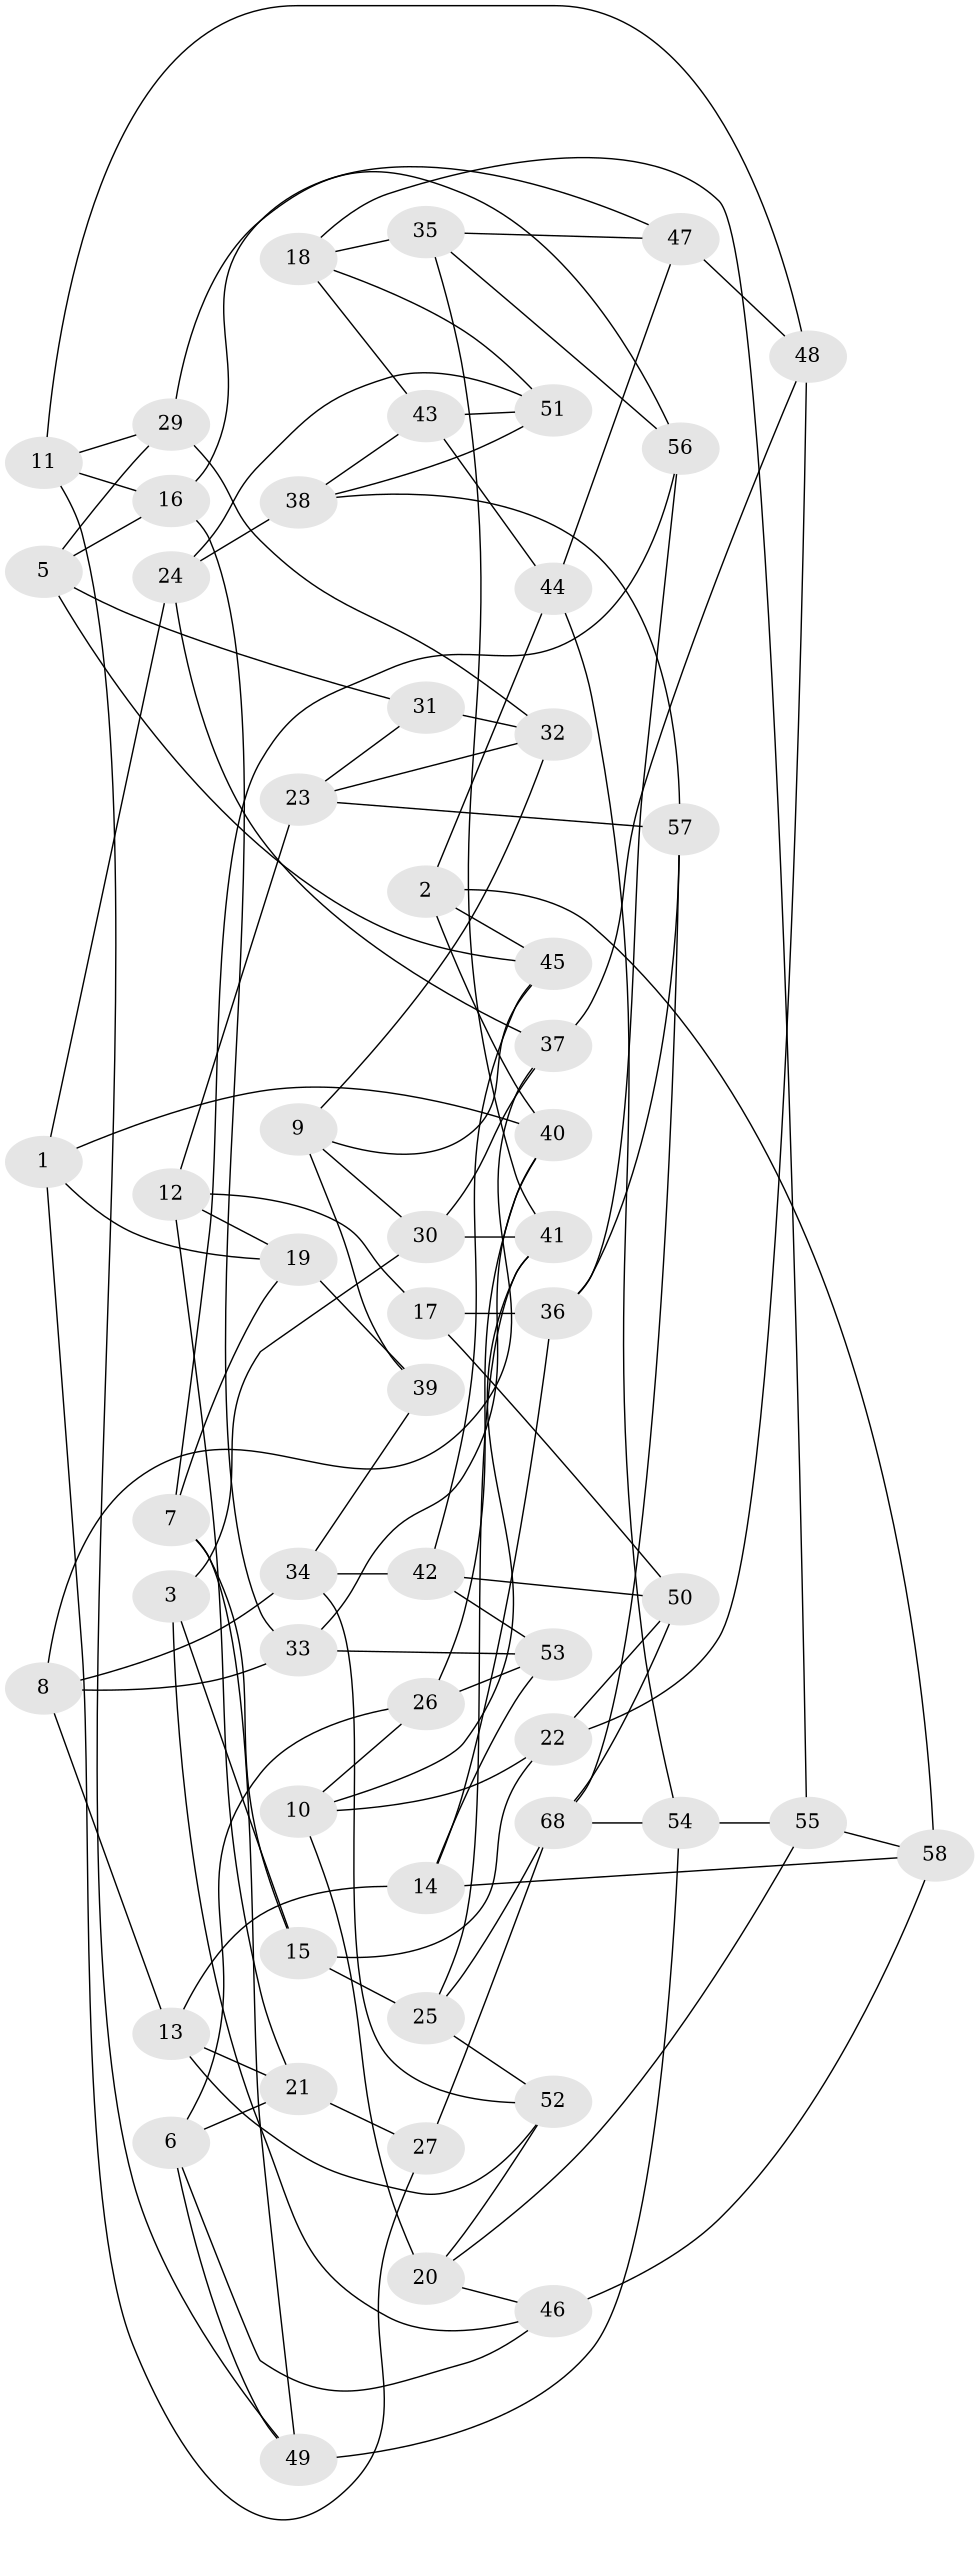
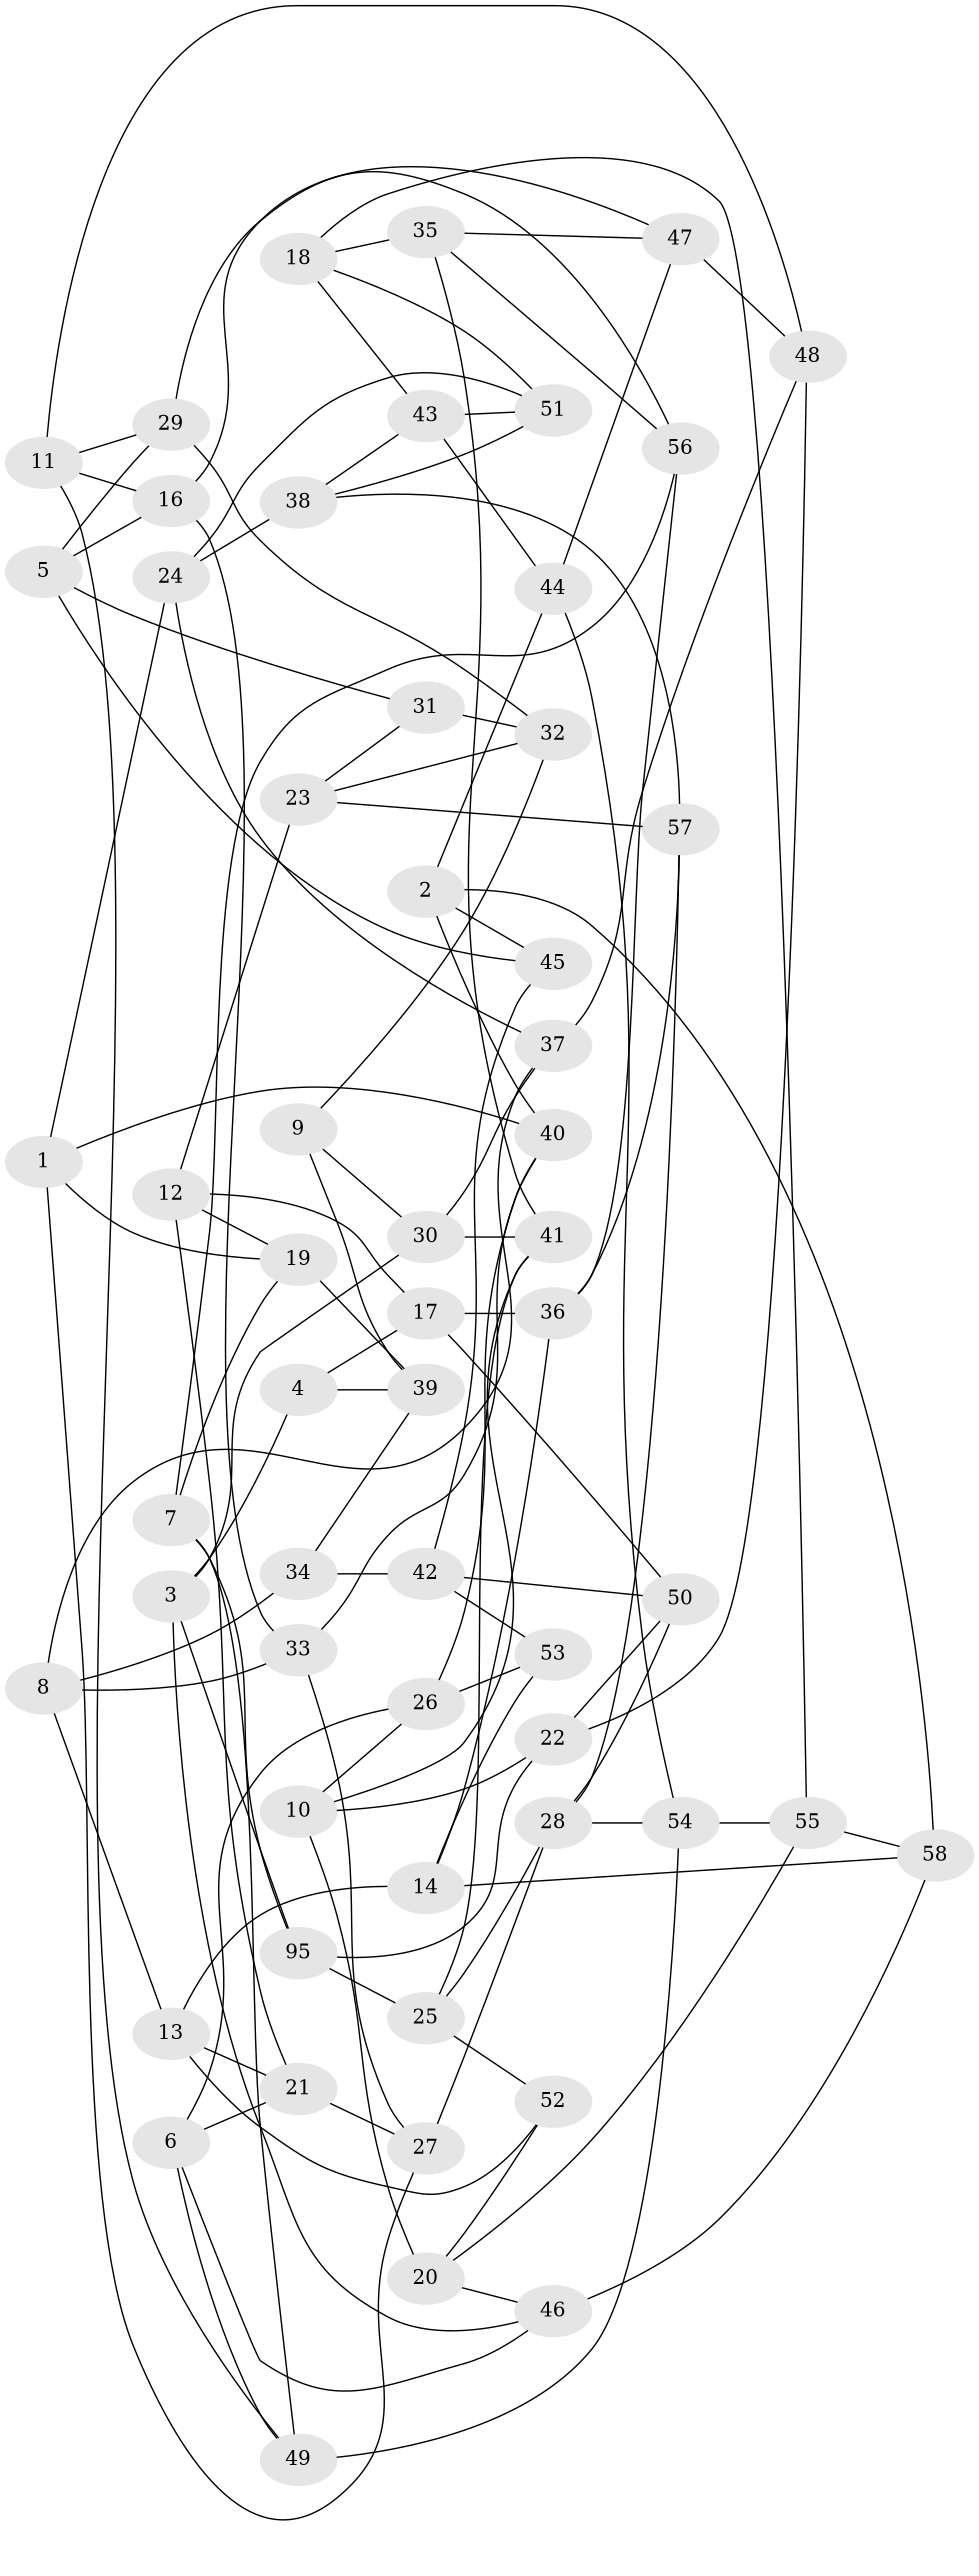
(466, 1136) -> none
none -> (299, 1390)
(426, 1652) -> (351, 1904)
(553, 1823) -> (553, 1823)
(354, 1879) -> none
(299, 1953) -> (299, 1953)
